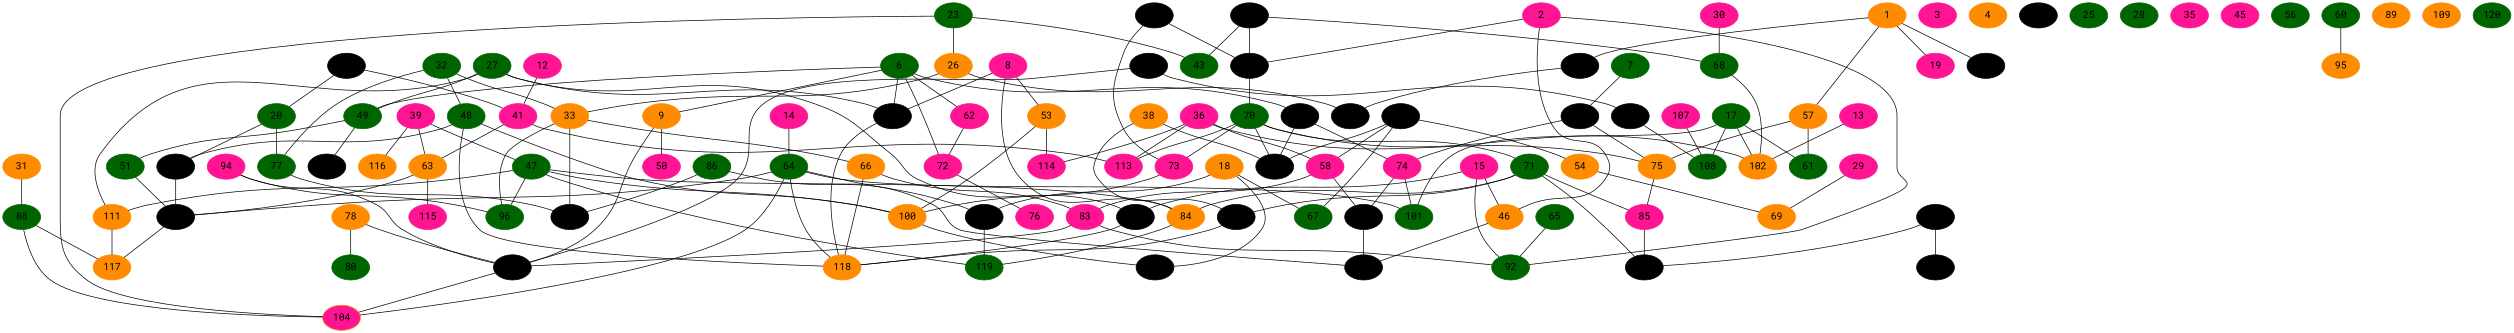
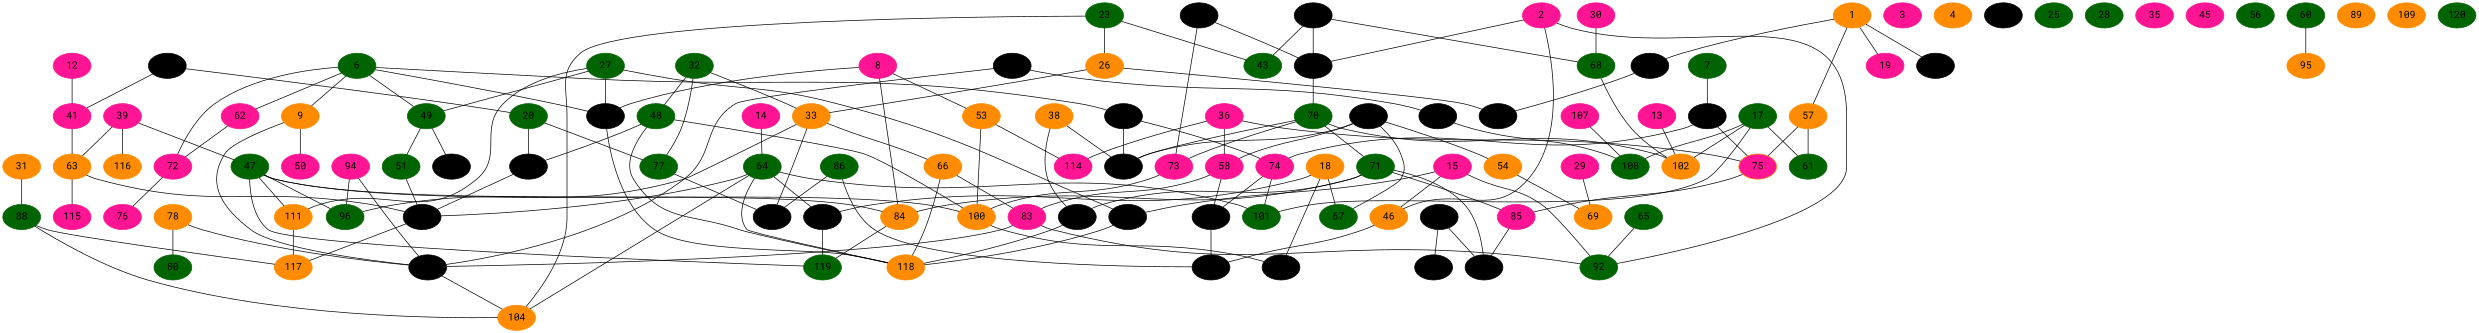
(1124, 167) -> none
(1657, 167) -> (1758, 167)
(342, 318) -> (517, 318)
